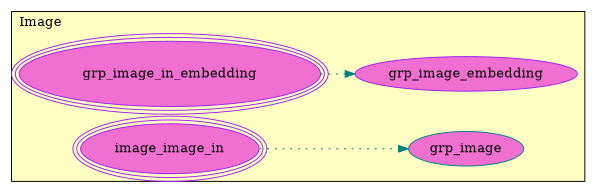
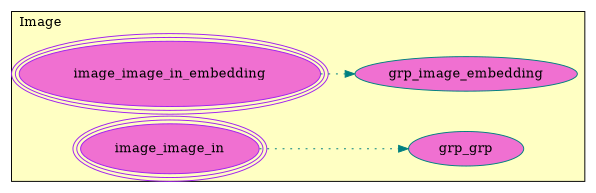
(170, 74) -> (170, 74)
(466, 74) -> (466, 74)
(466, 149) -> (466, 149)
